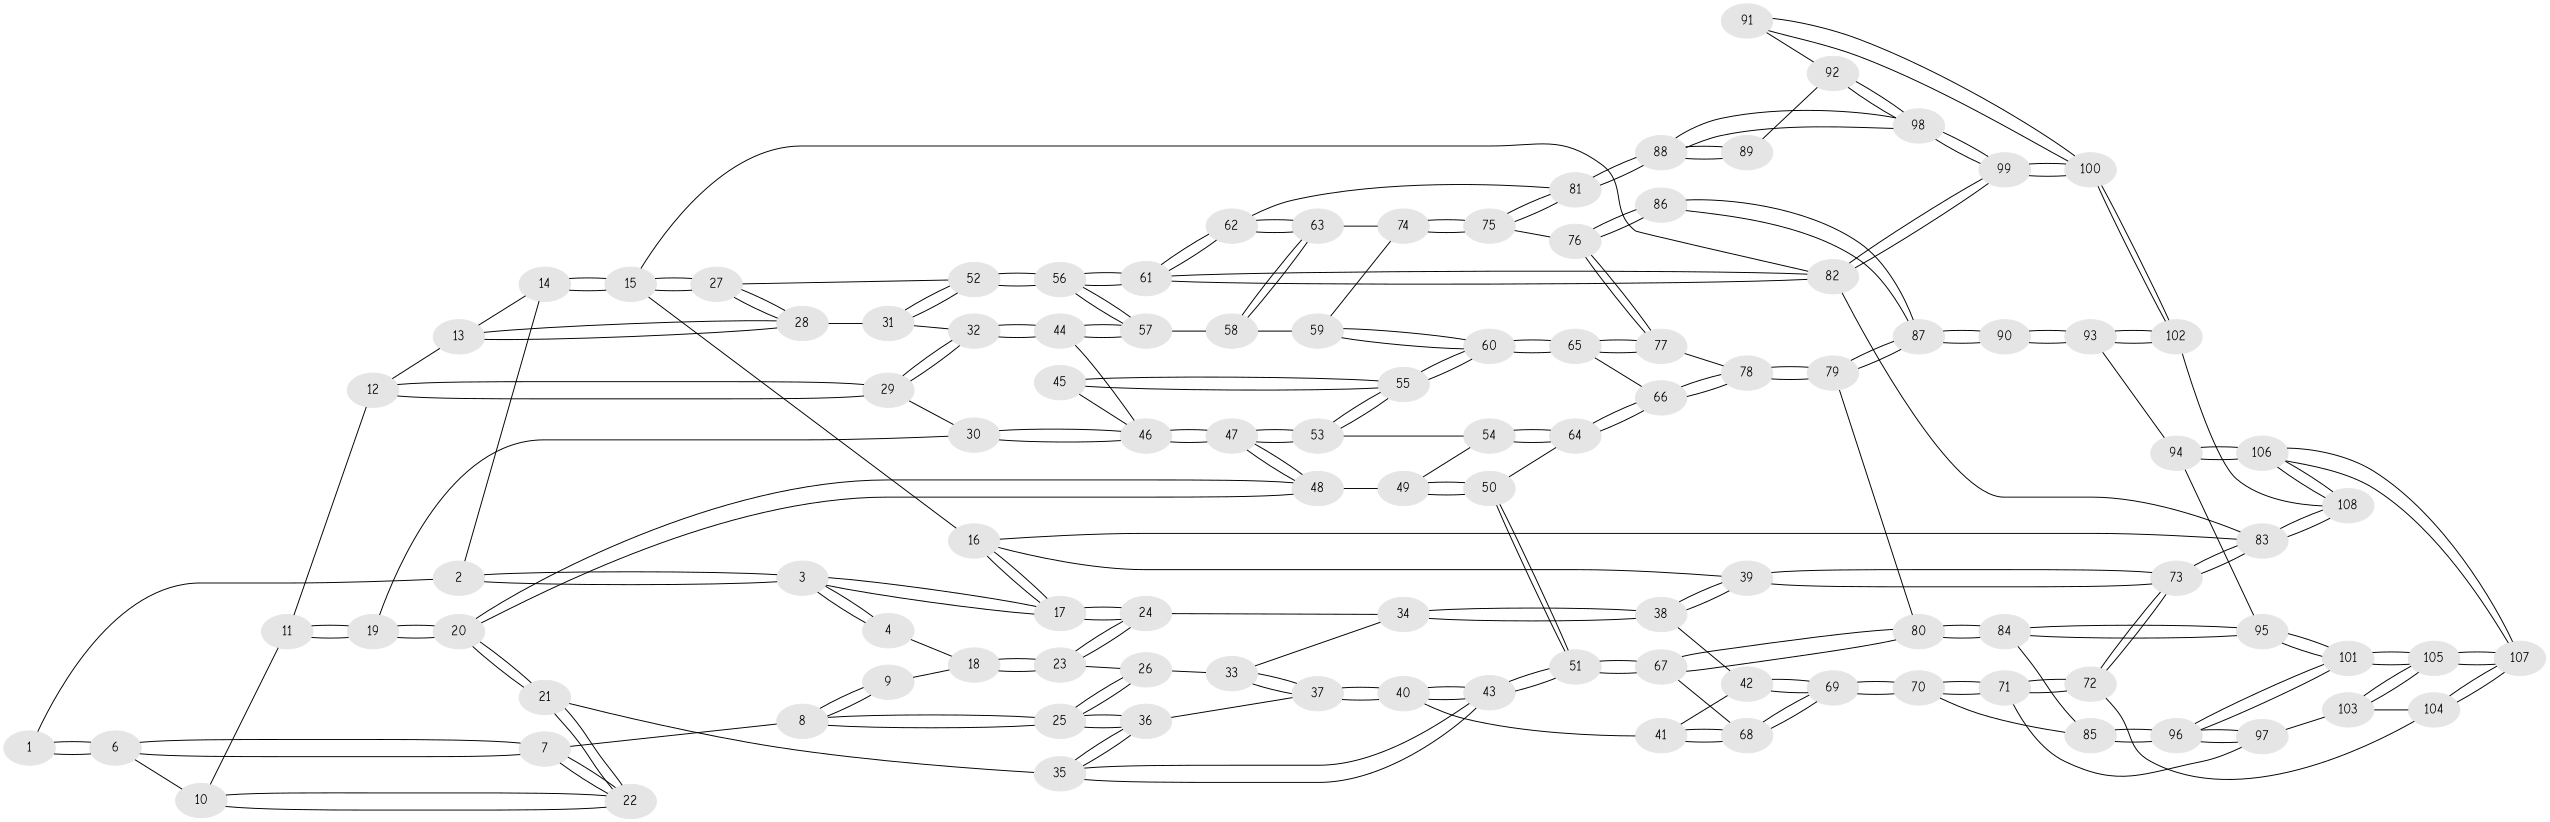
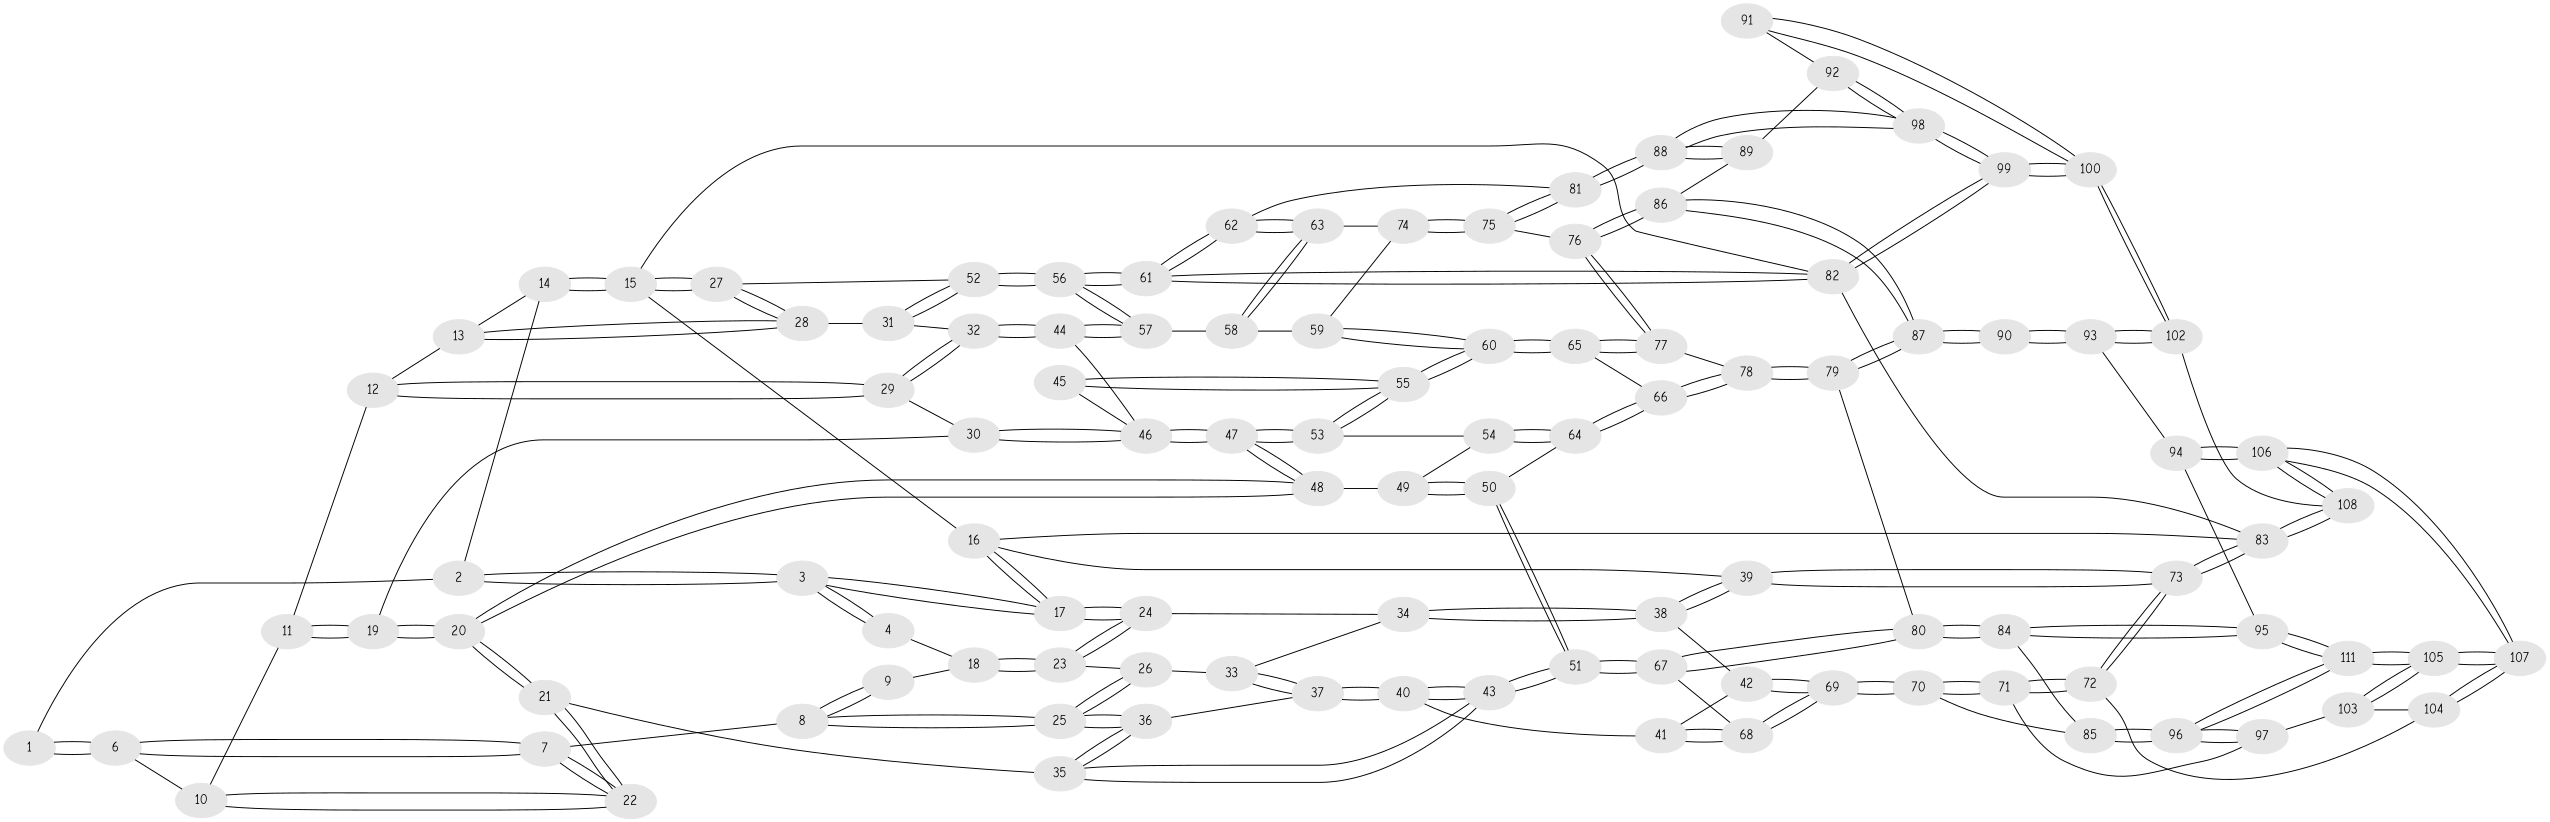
none -> (1704, 179)
(2348, 658) -> (2348, 658)
